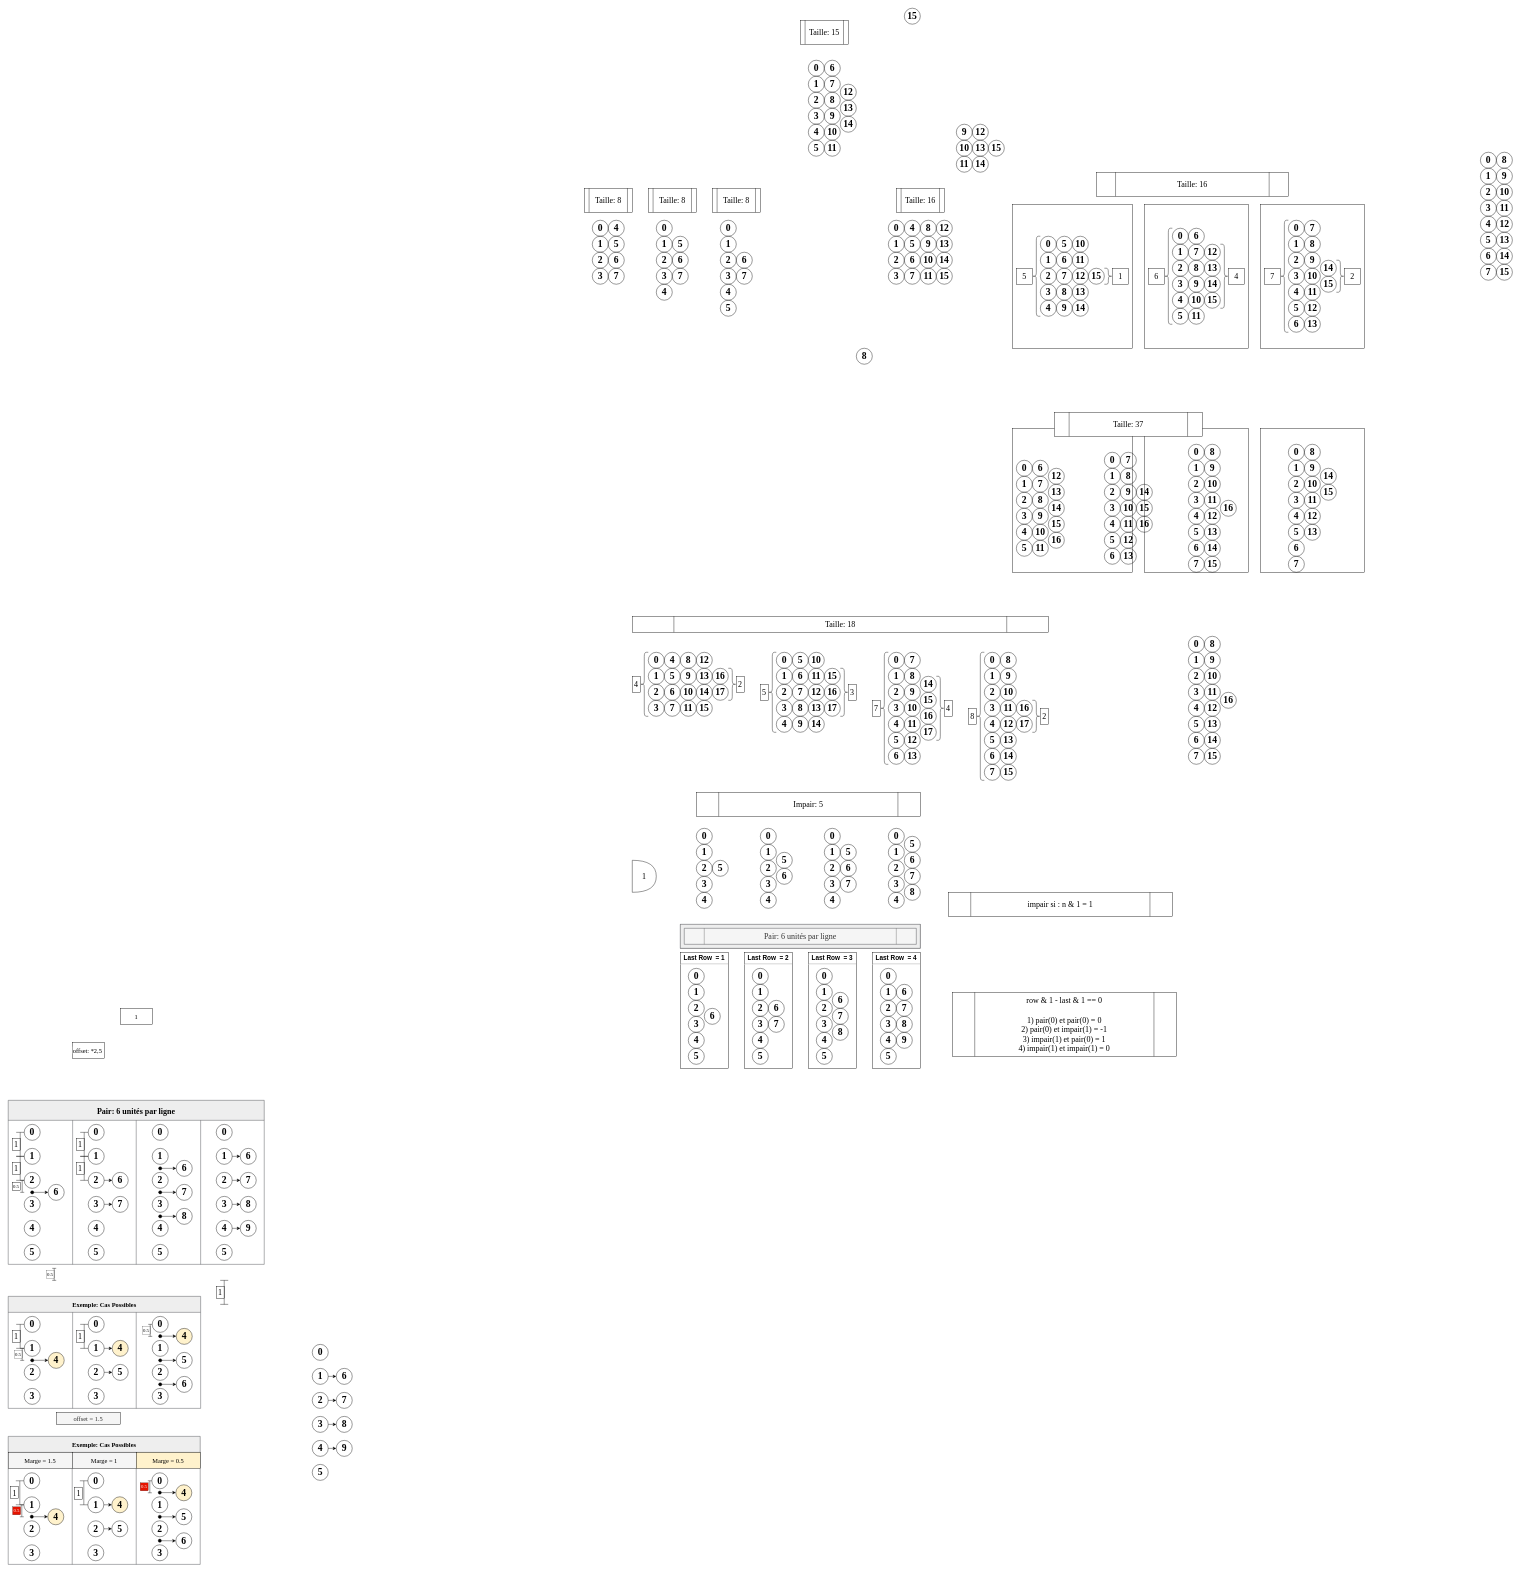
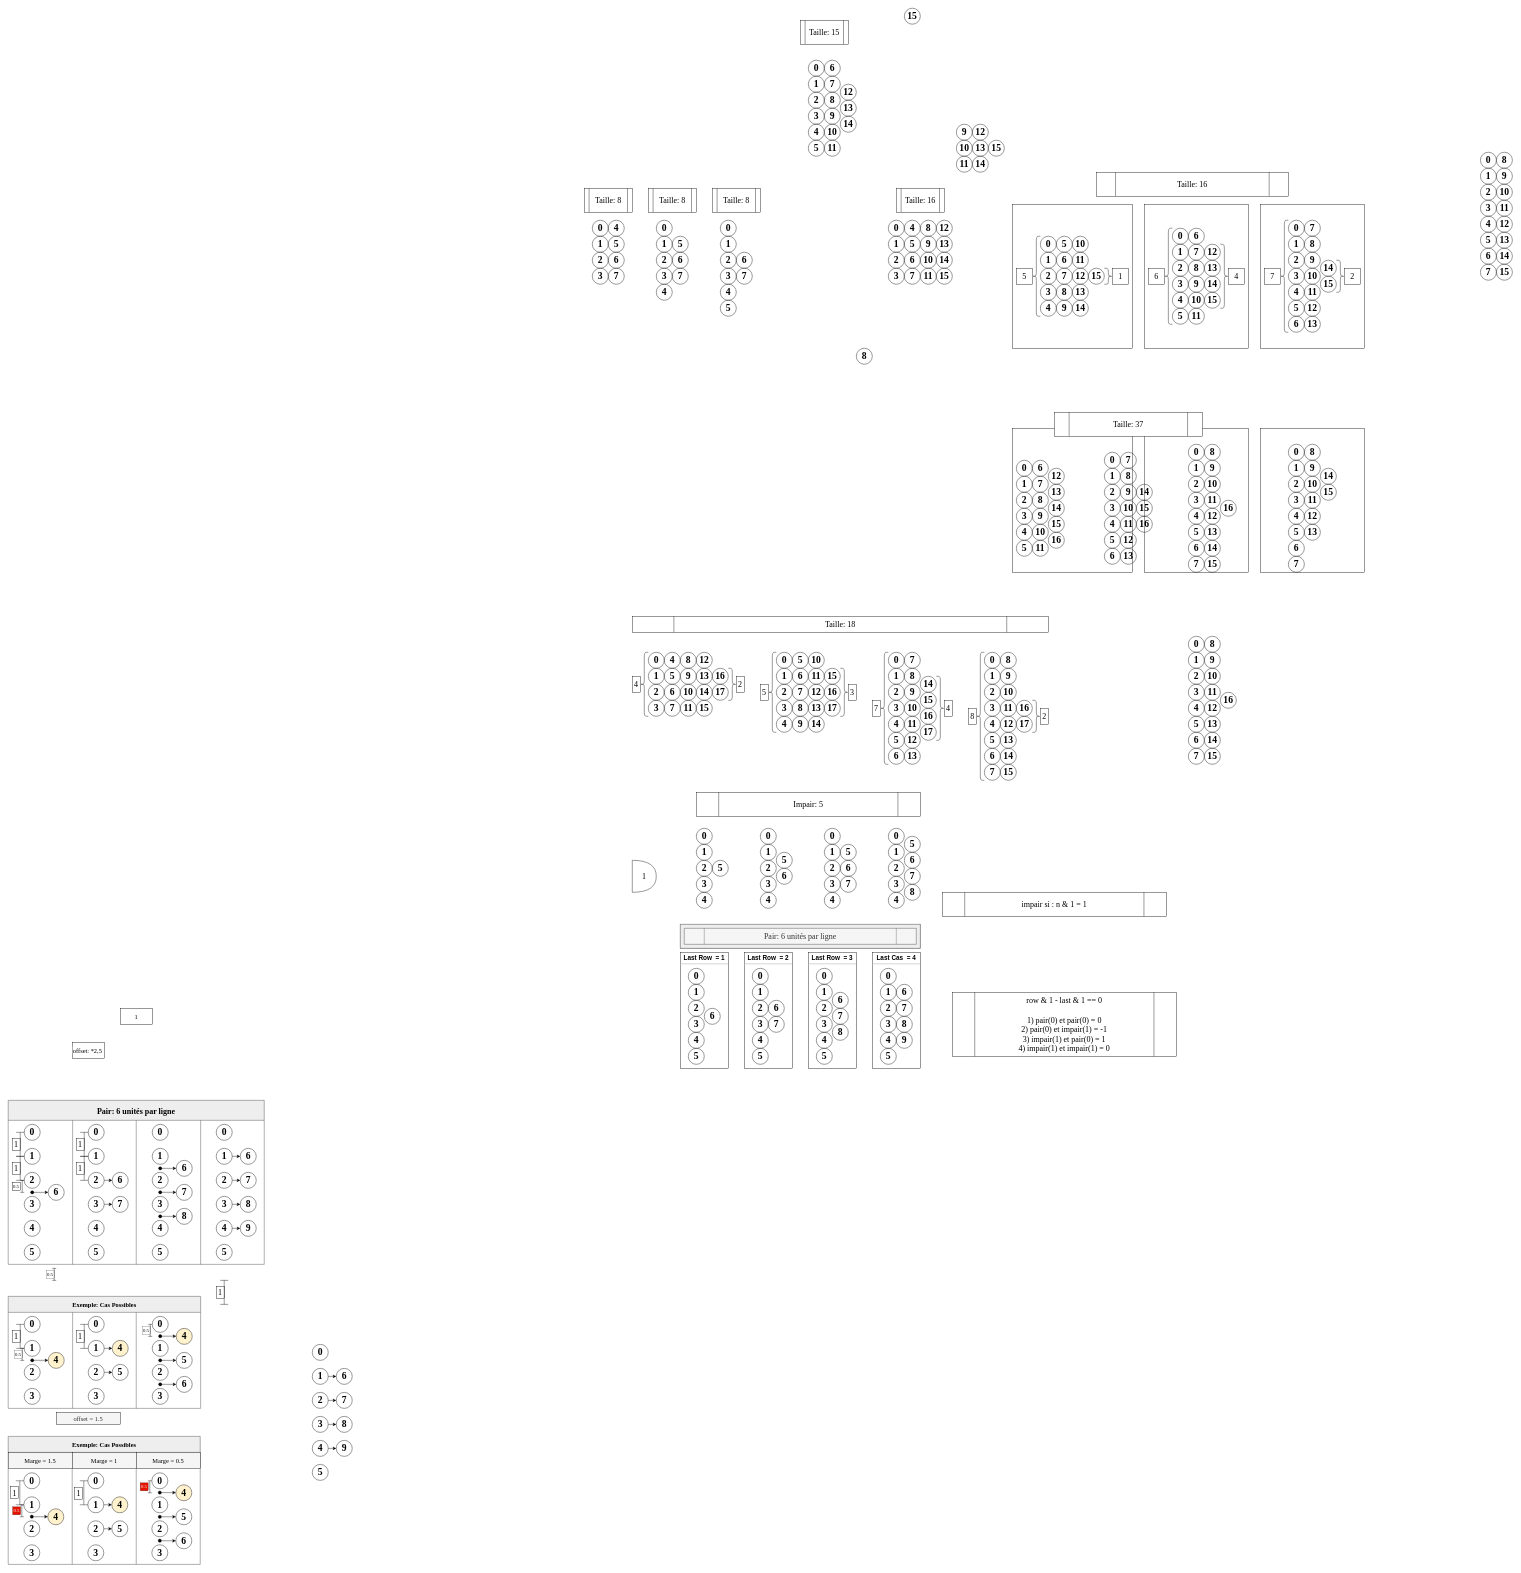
(1060, 904) -> (1054, 904)
(888, 955) -> (888, 955)
(168, 1460) -> (168, 1460)
